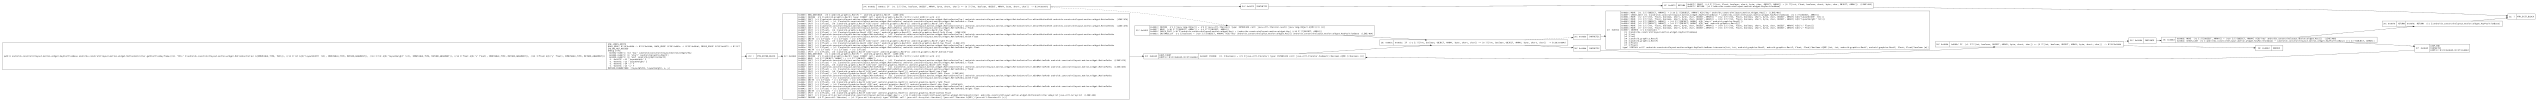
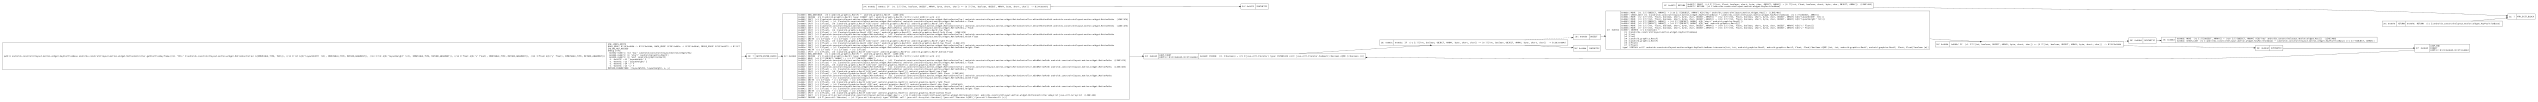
(1465, 6) -> none
(1255, 30) -> none
(2356, 32) -> none
(1594, 37) -> (1594, 37)
(2150, 41) -> (2150, 41)
(2379, 44) -> (2348, 48)
(2276, 48) -> (2276, 48)
(2436, 48) -> (2434, 48)
(1797, 54) -> (1955, 40)
(766, 56) -> (766, 56)
